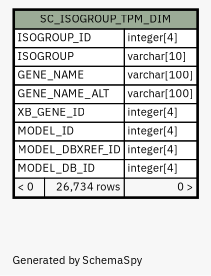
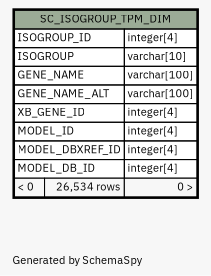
(89, 187) -> (89, 187)
